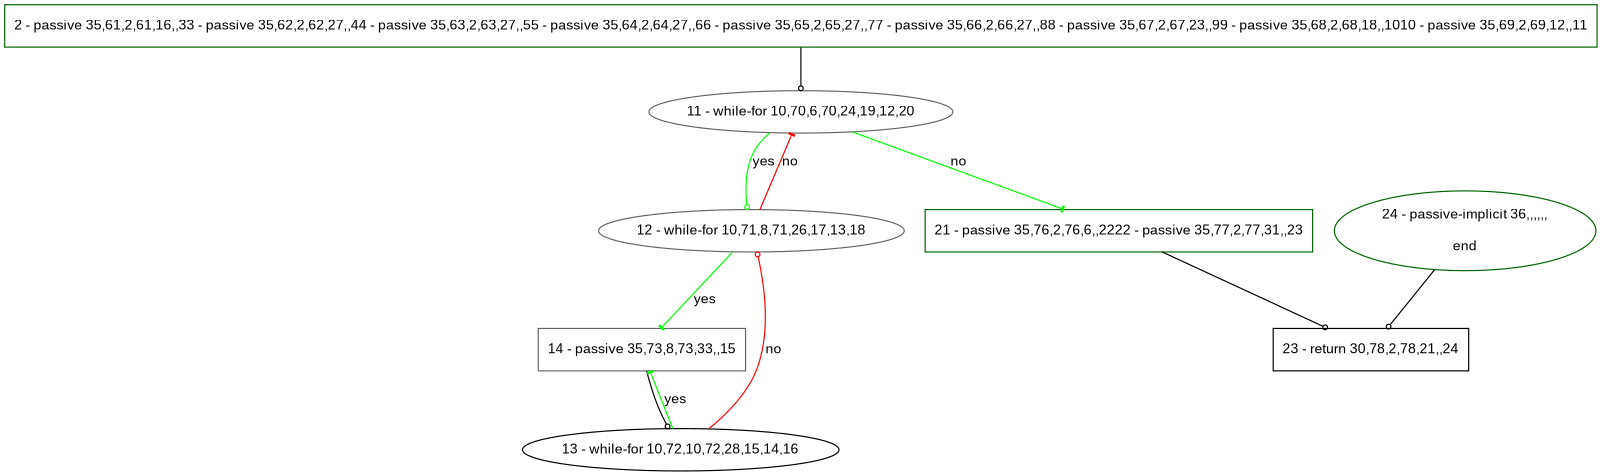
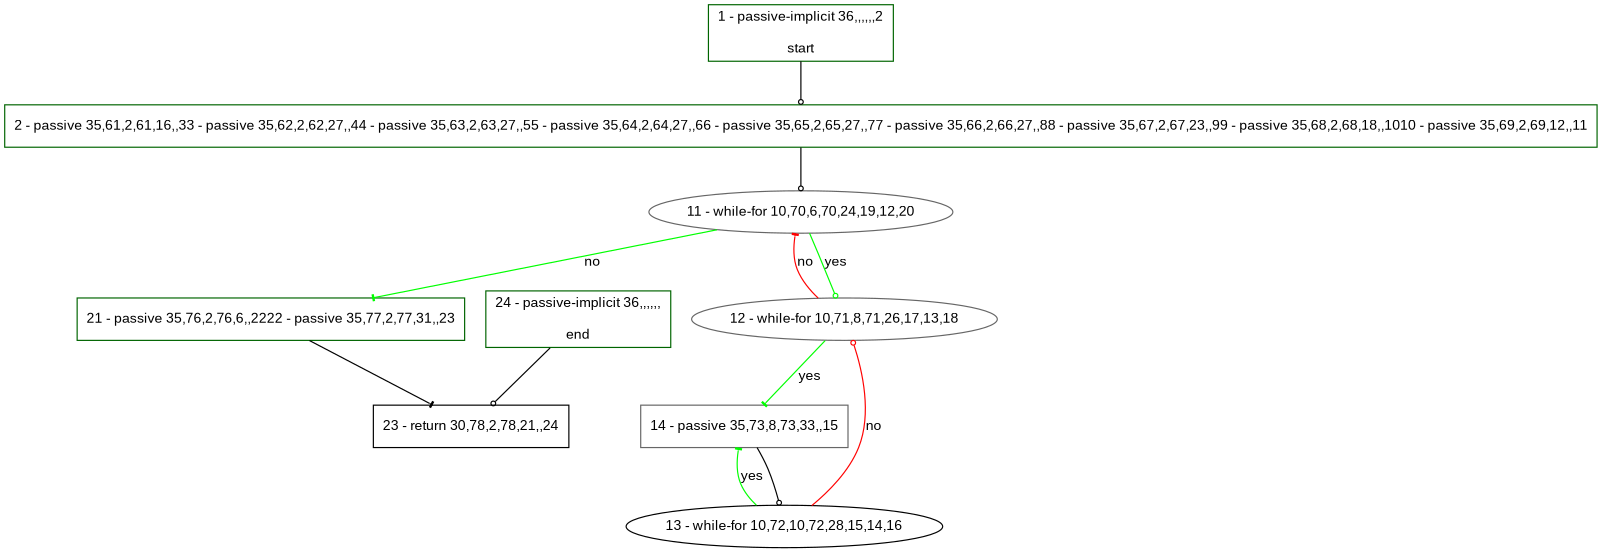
none -> (801, 33)
(1465, 231) -> (578, 319)
(1243, 289) -> (370, 372)
